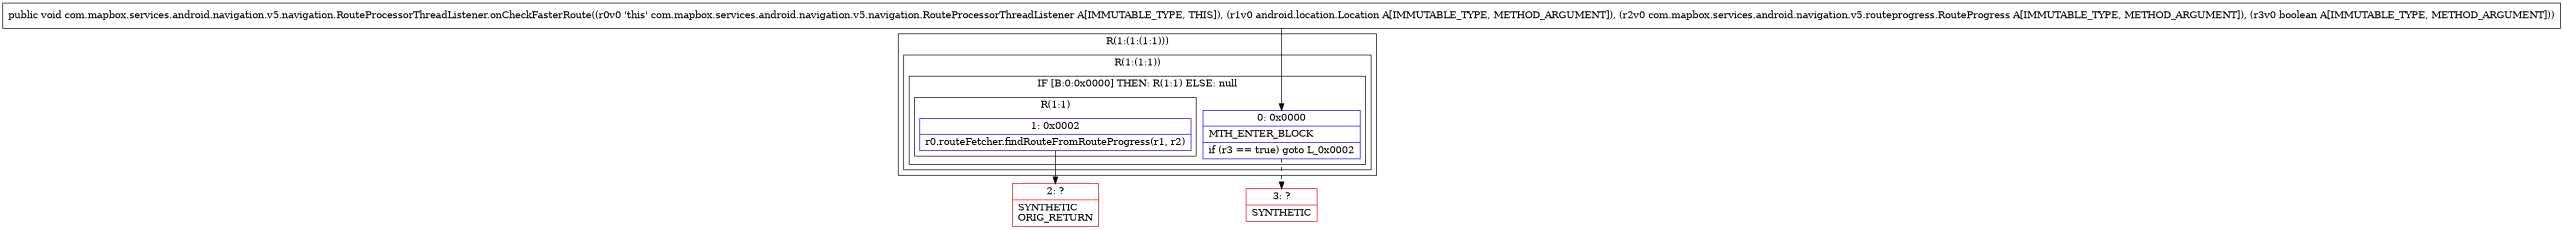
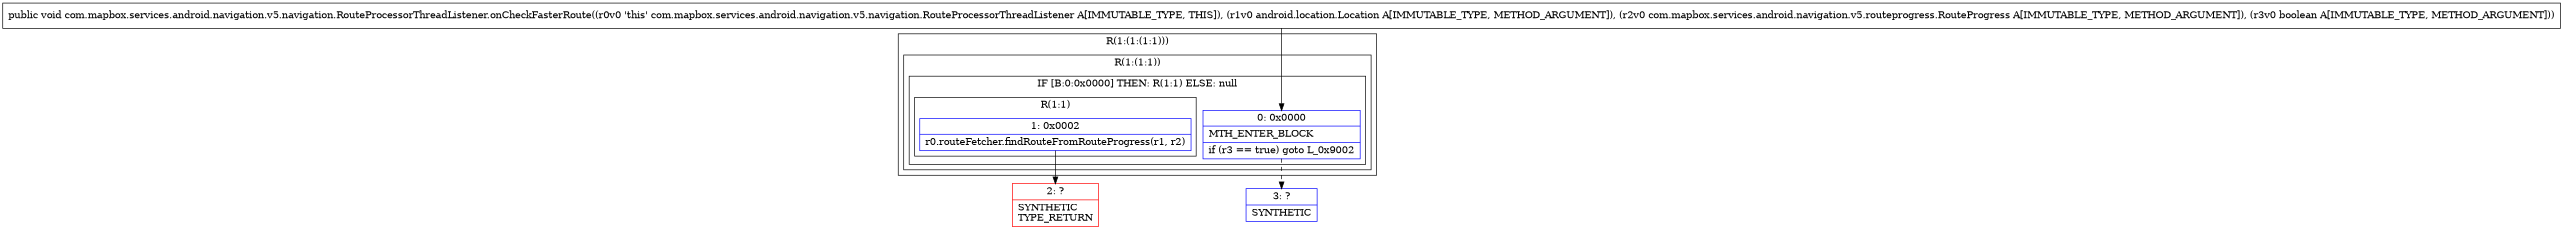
(1282, 150) -> (1282, 150)
(1282, 205) -> (1282, 205)
(1055, 218) -> (1055, 218)
